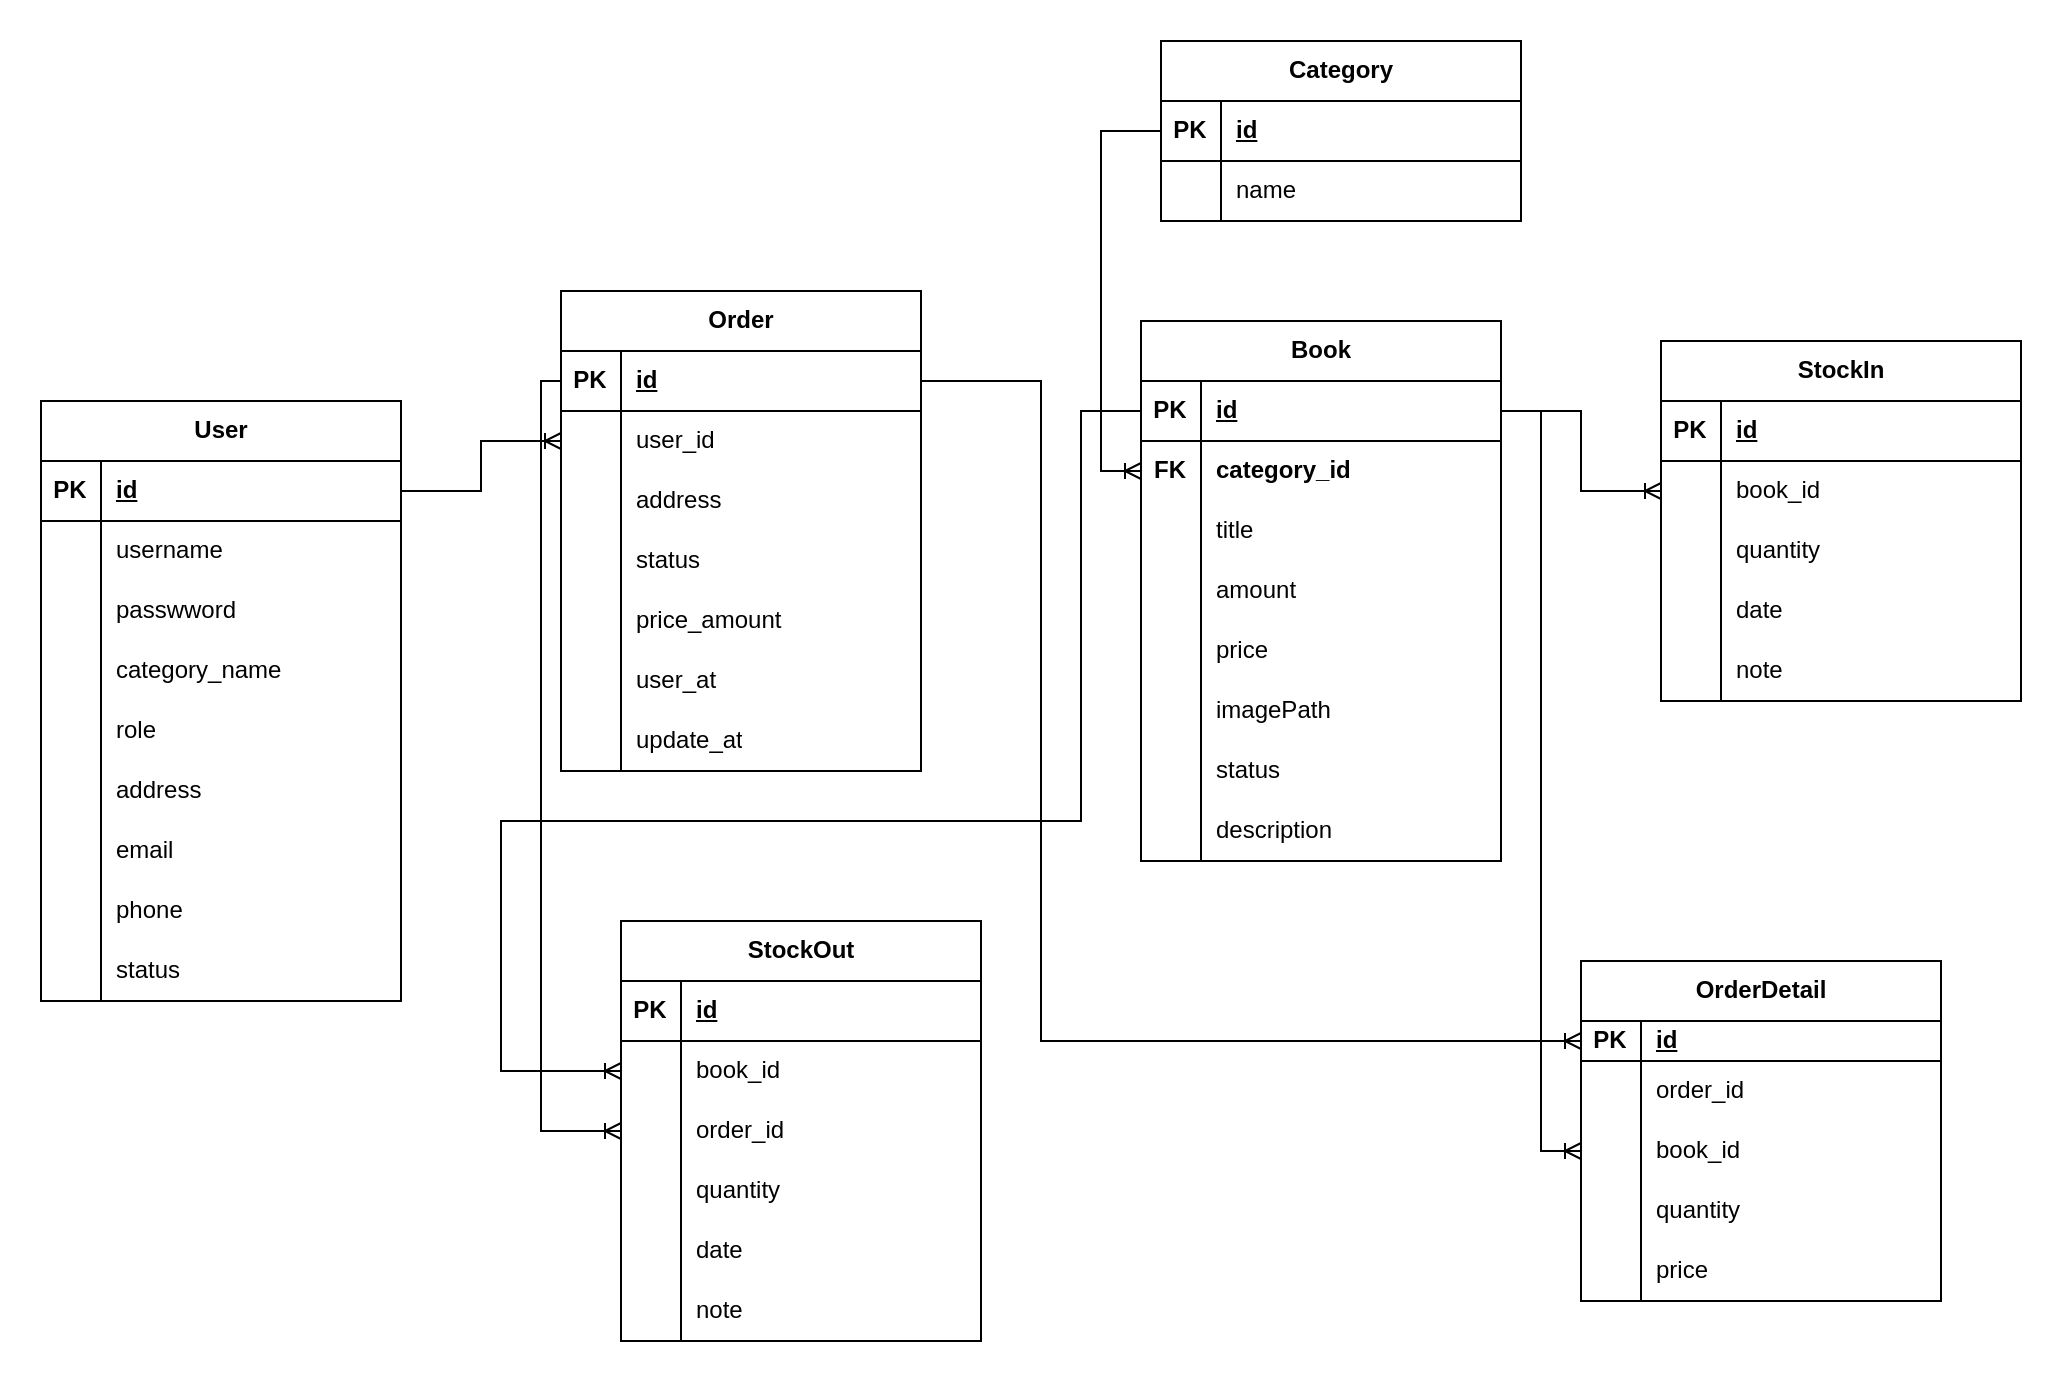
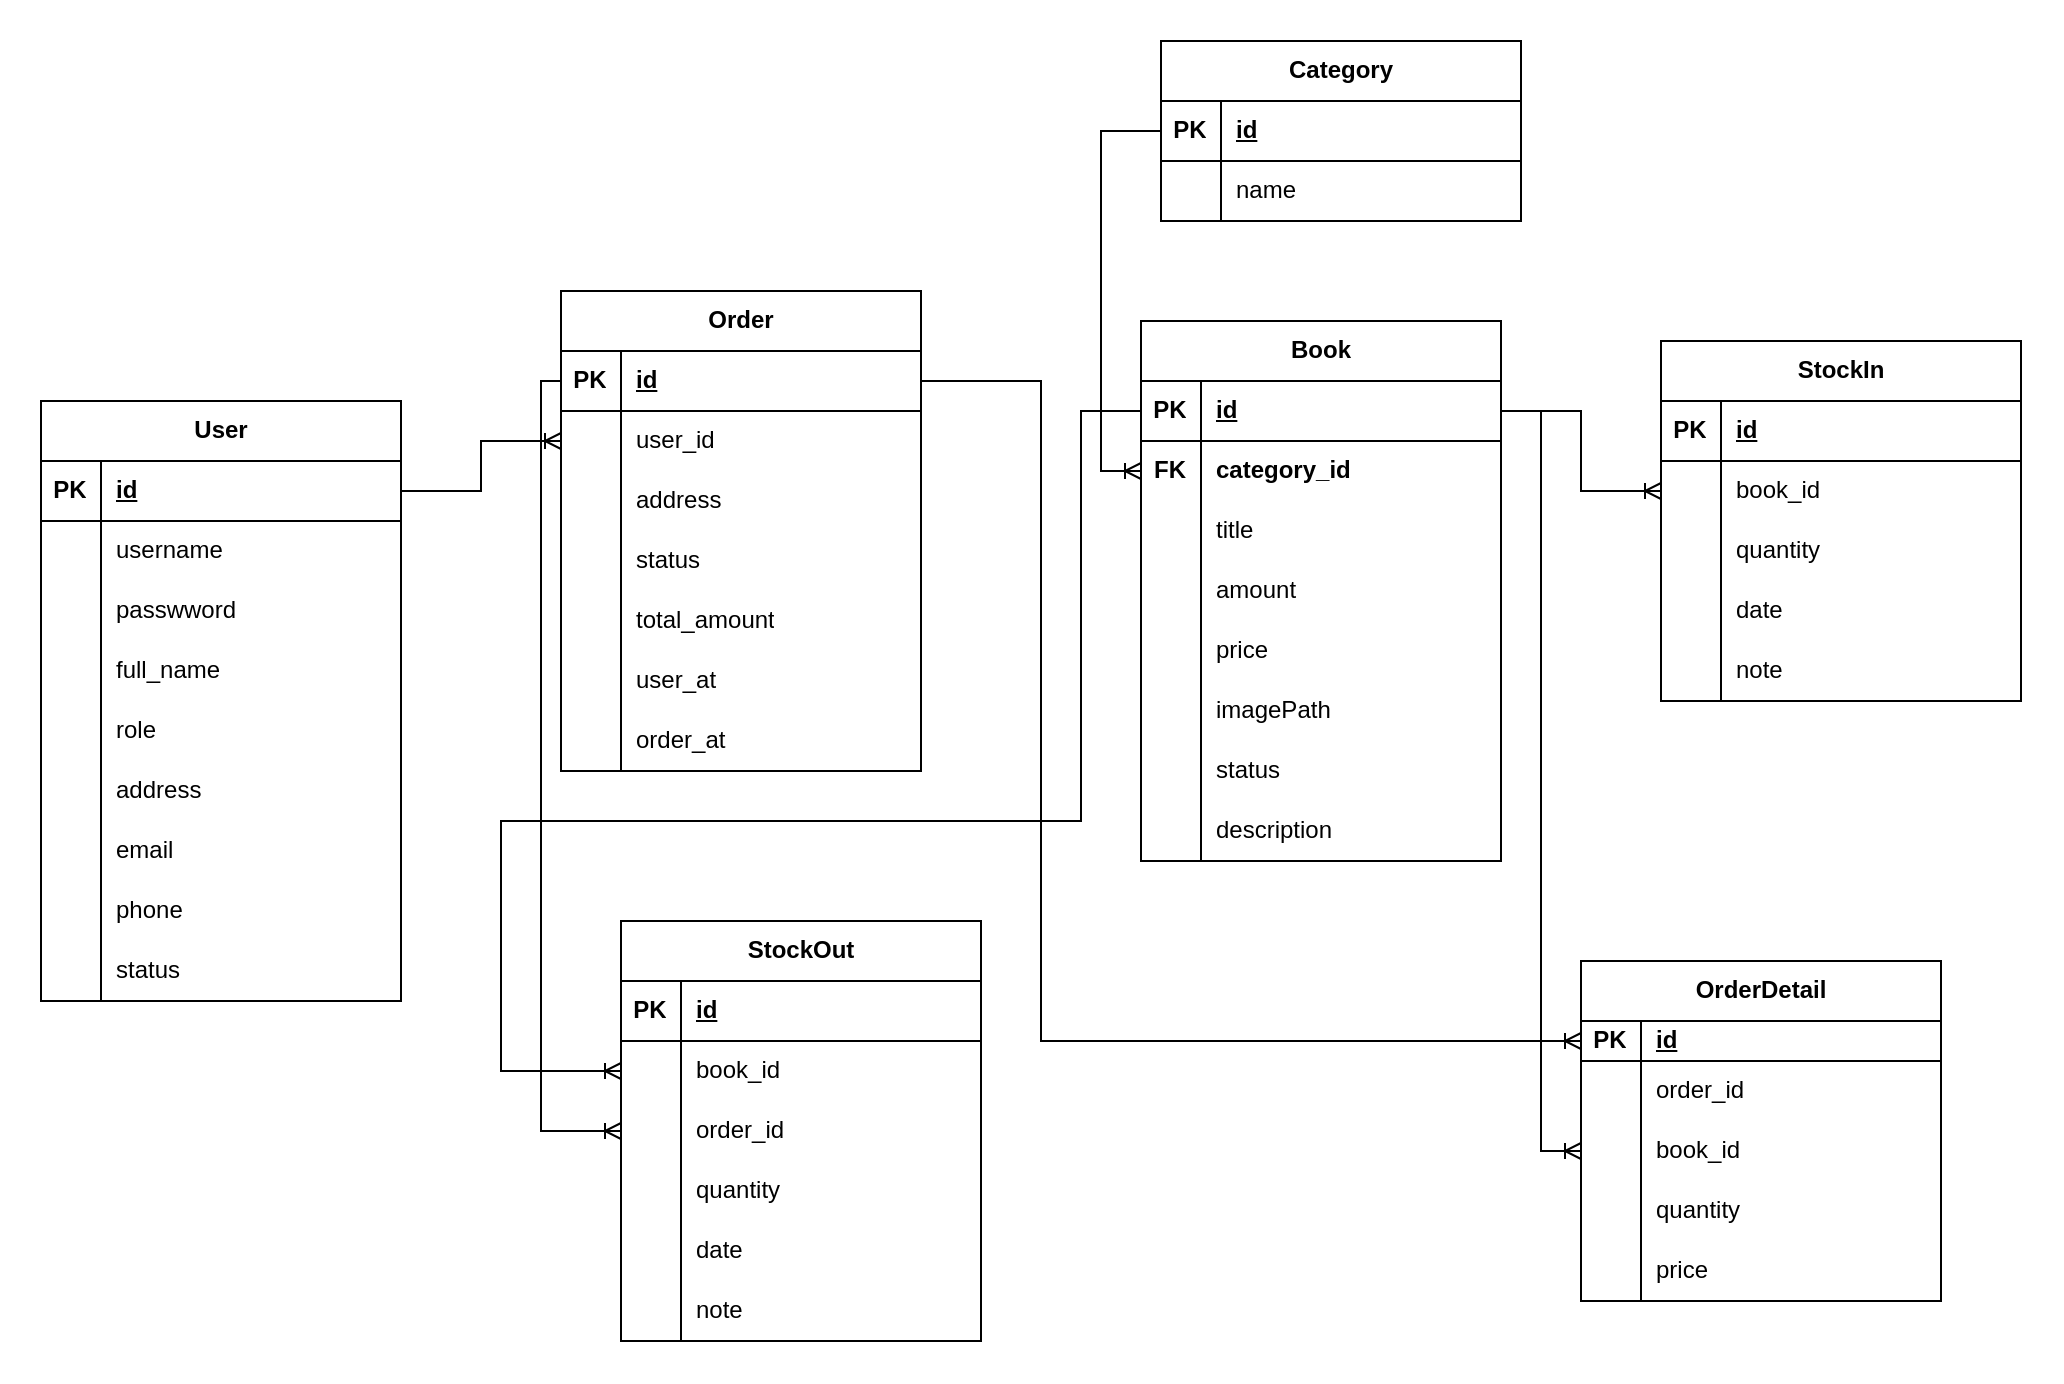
(715, 621) -> (715, 621)
(204, 671) -> (171, 671)
(697, 741) -> (691, 741)
